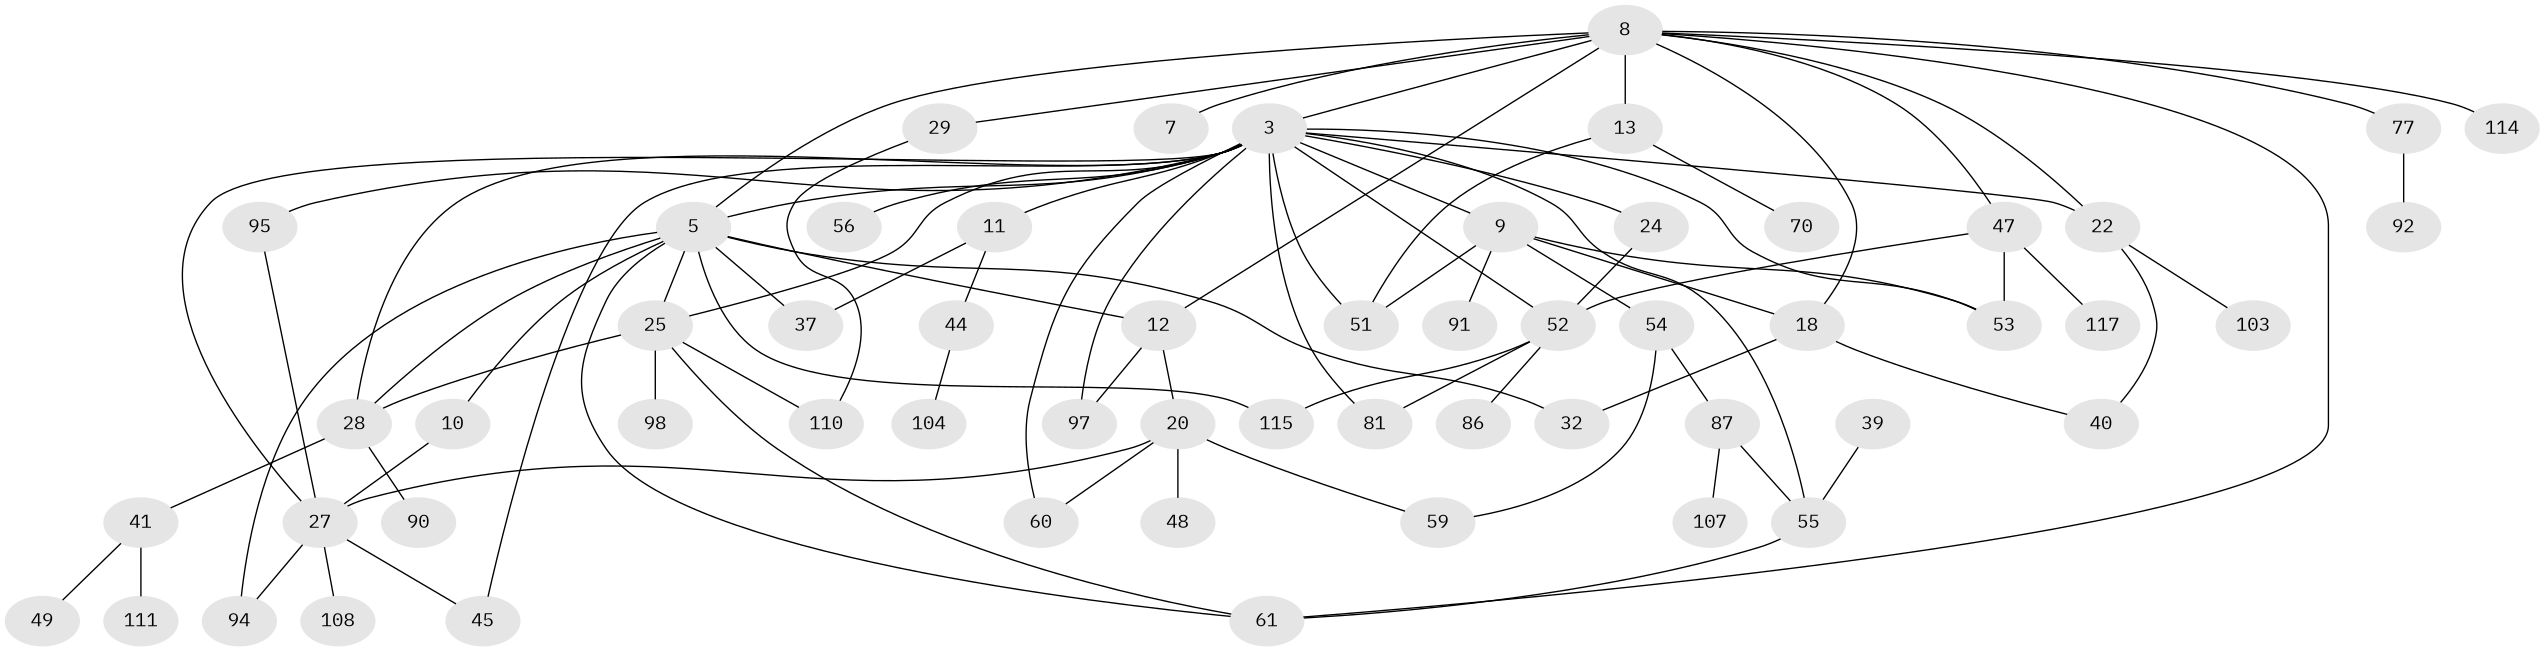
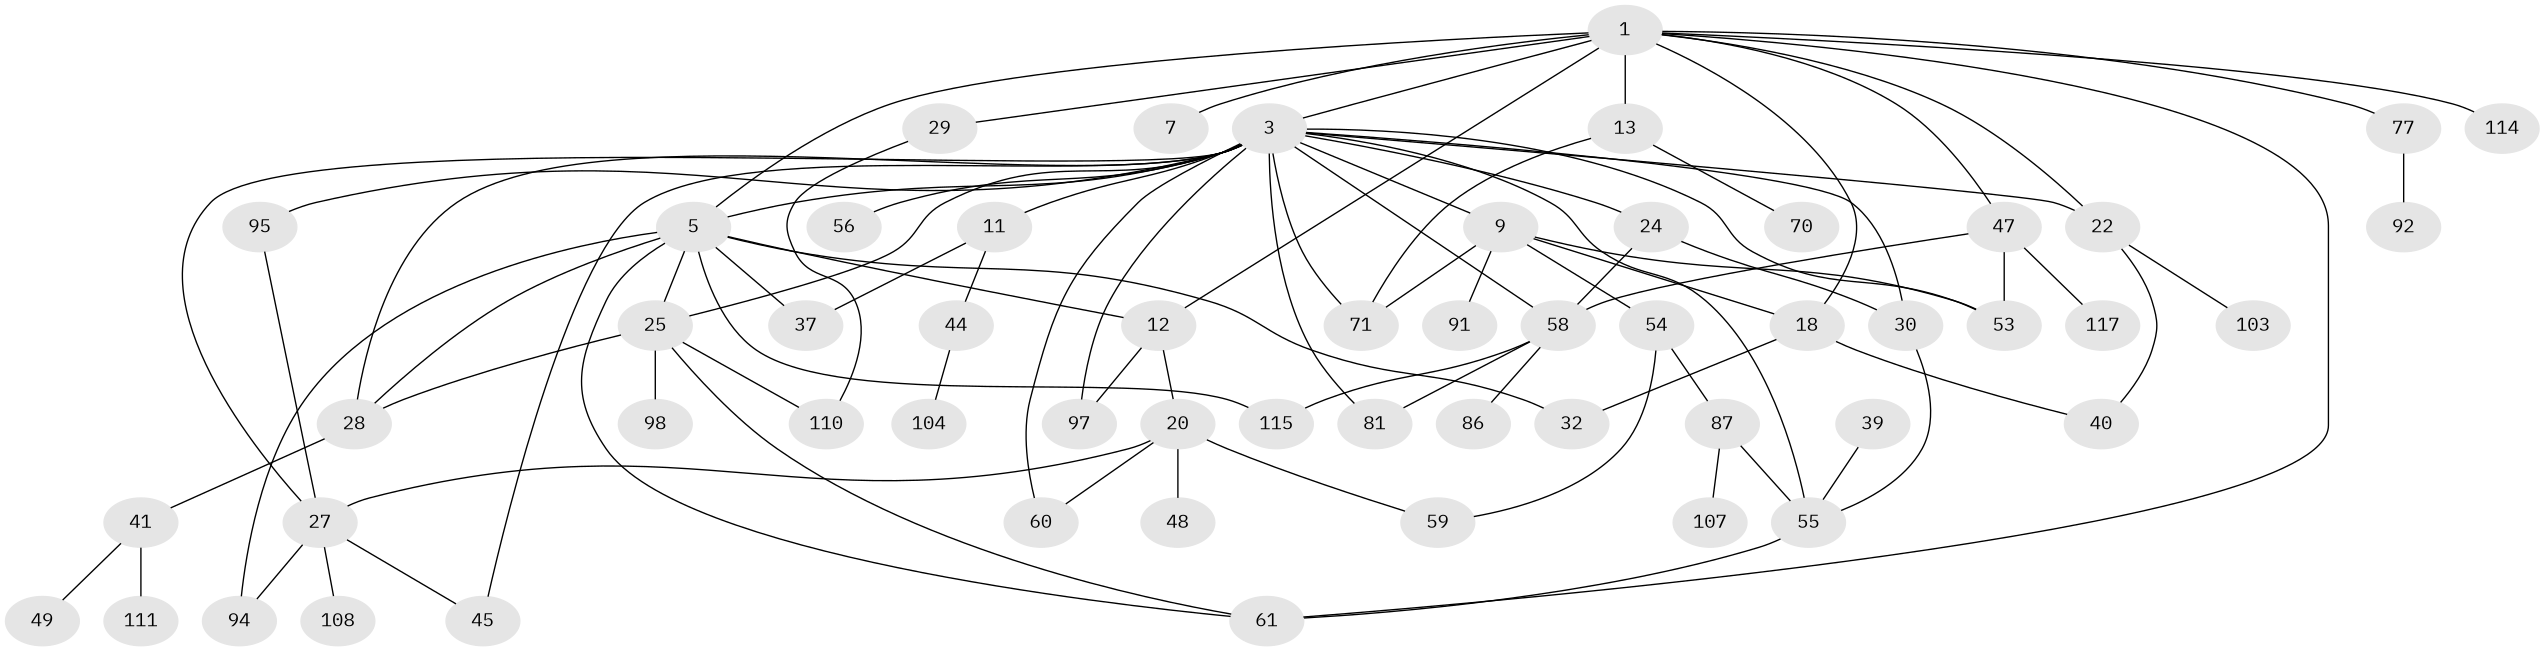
(1625, 30) -> (1625, 30)
(1361, 326) -> (1361, 326)
(1558, 326) -> (1558, 326)
none -> (1906, 326)
(453, 424) -> none
(419, 523) -> none
